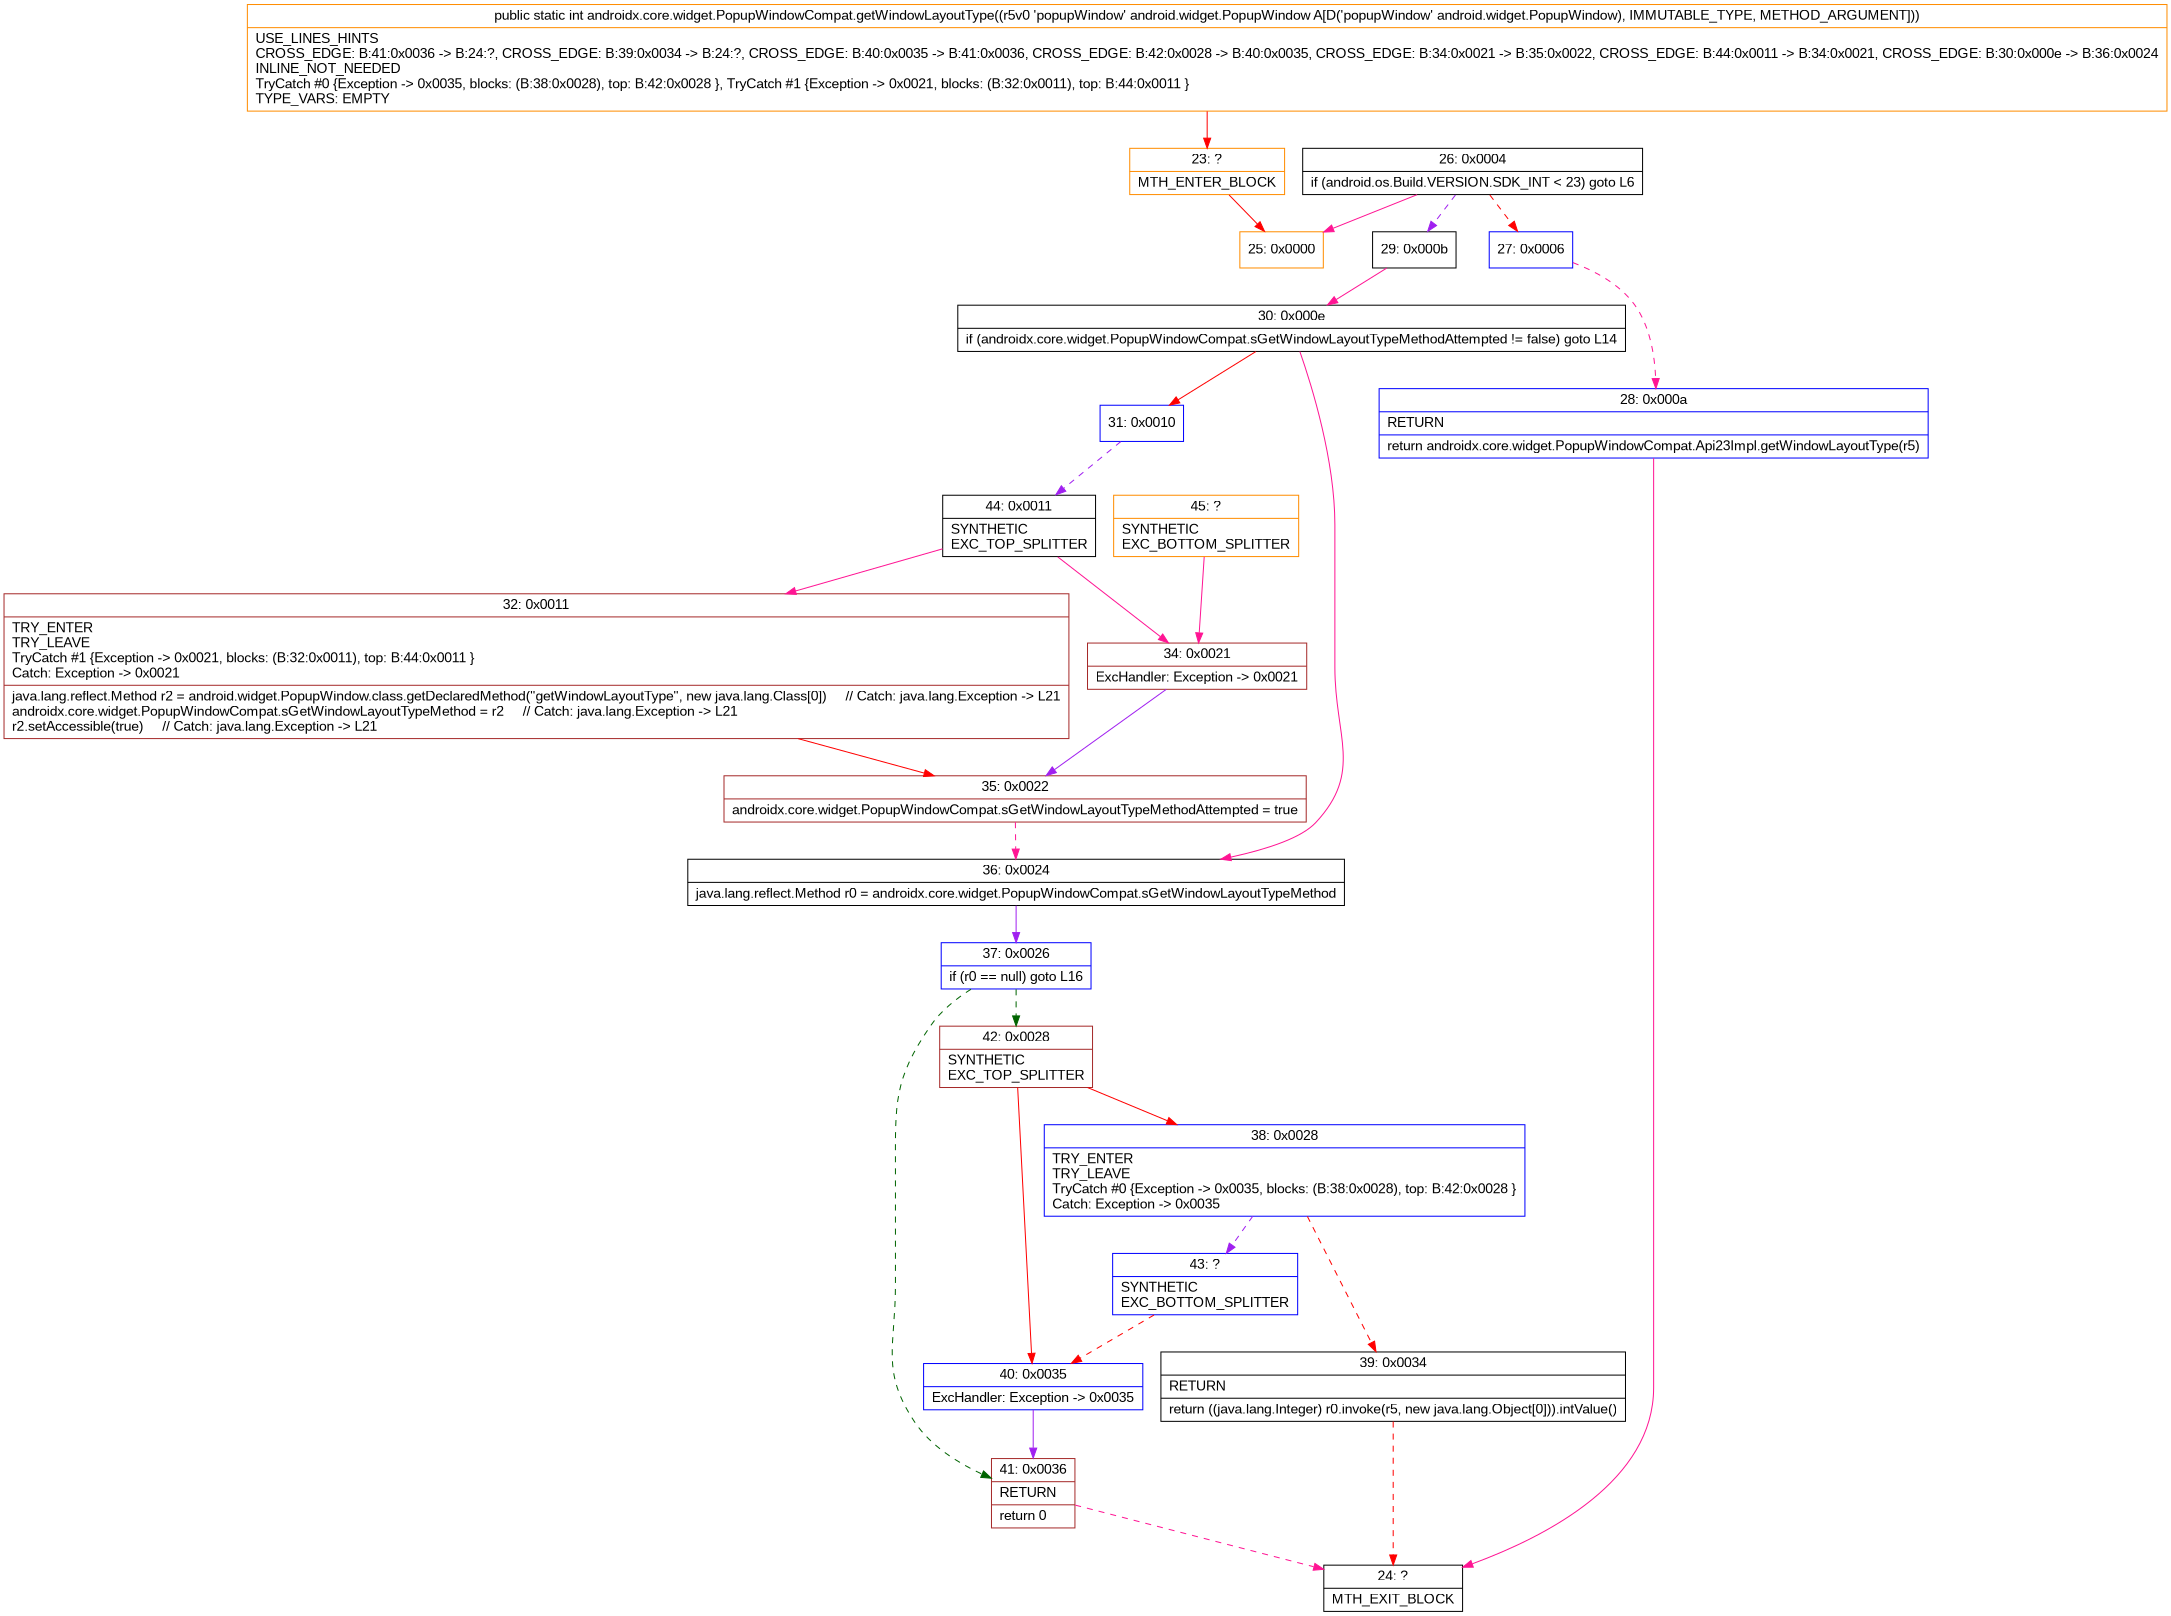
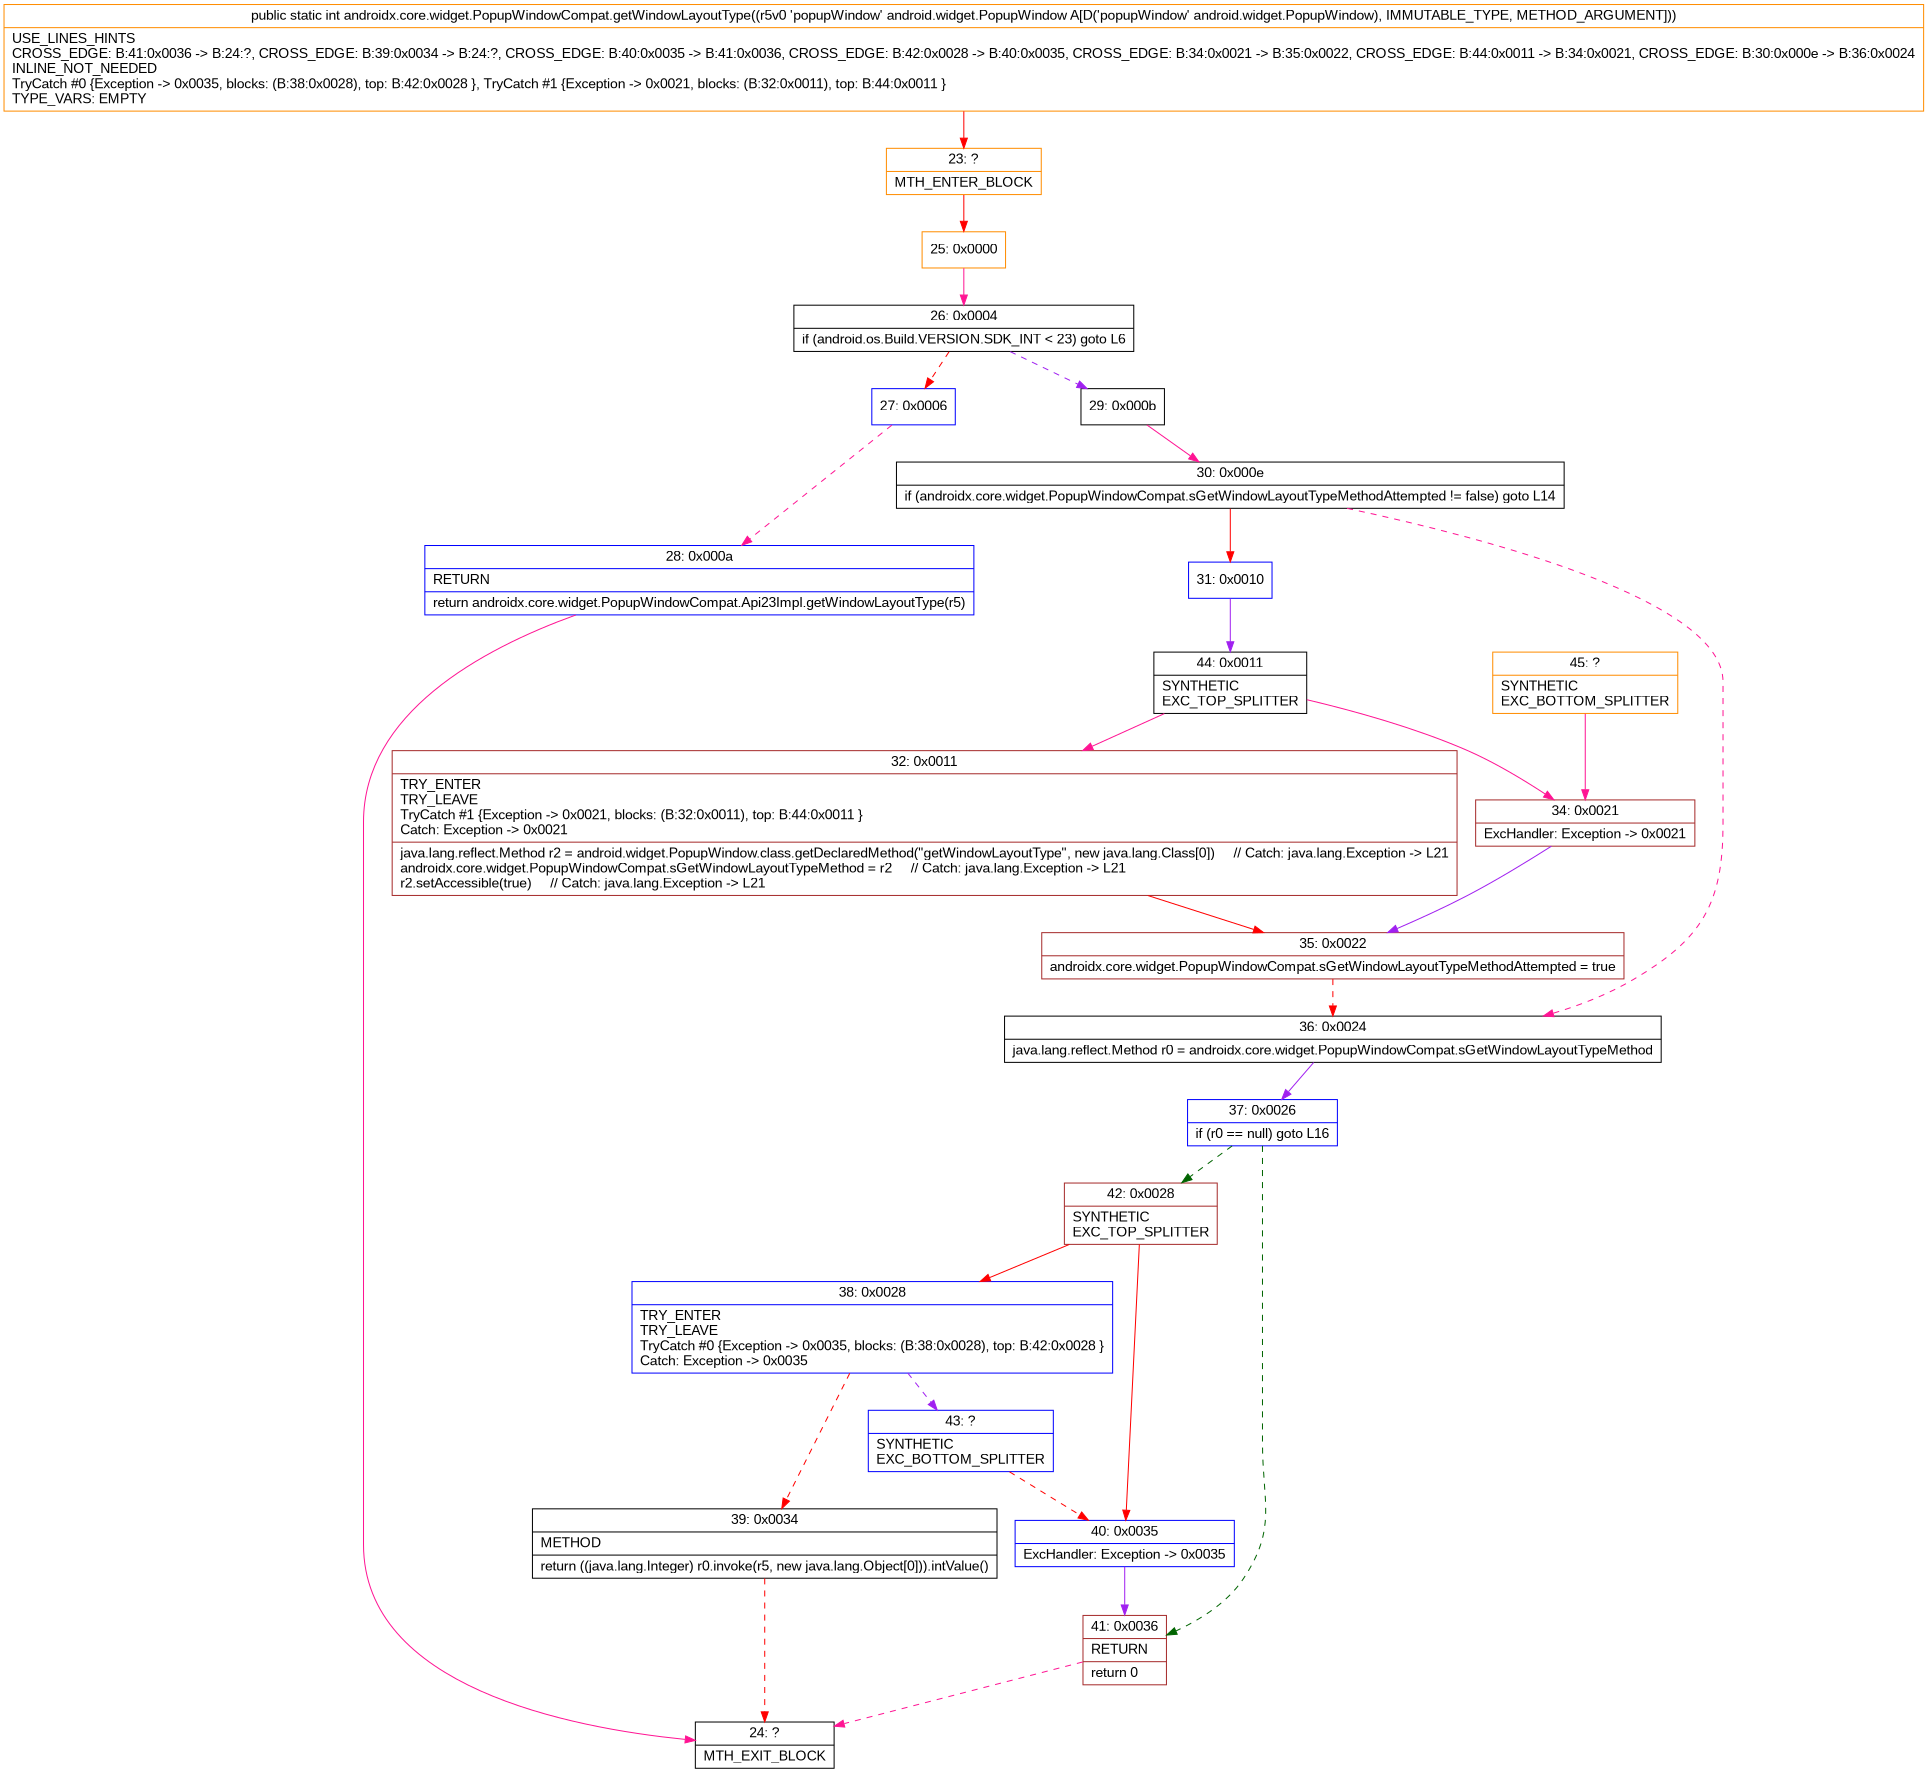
(1375, 211) -> (964, 282)
(1092, 465) -> (1230, 620)
(1335, 635) -> (1722, 678)
(1016, 836) -> (1333, 992)
(1198, 1386) -> (571, 1543)
